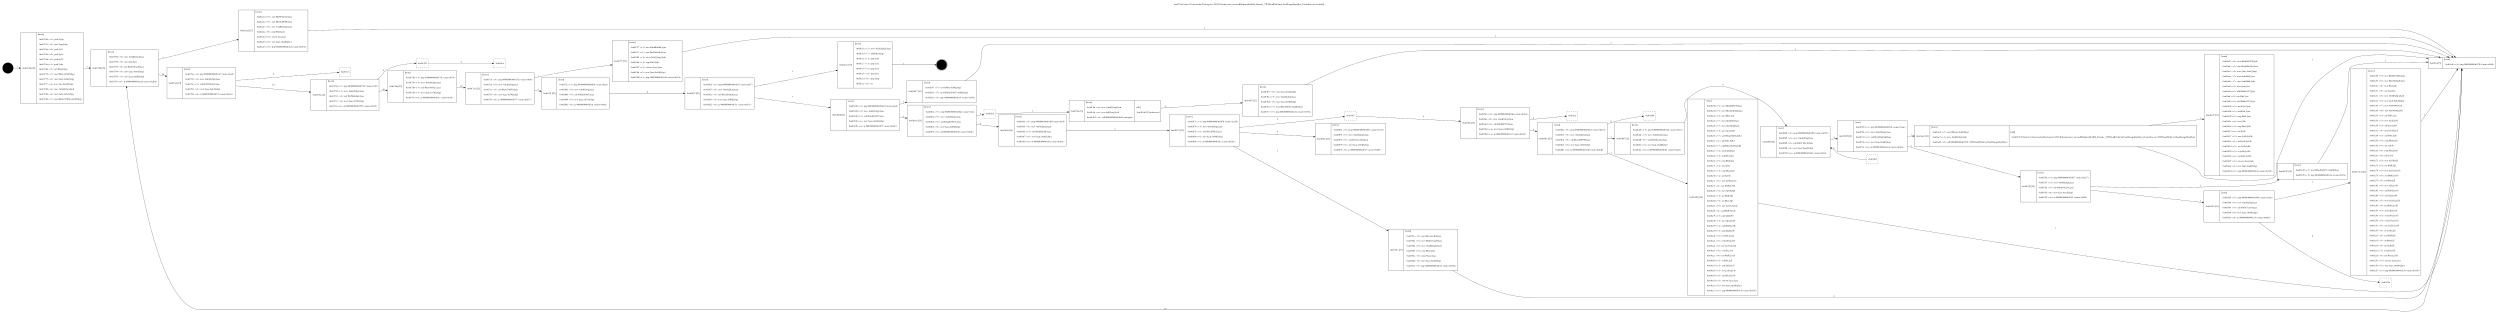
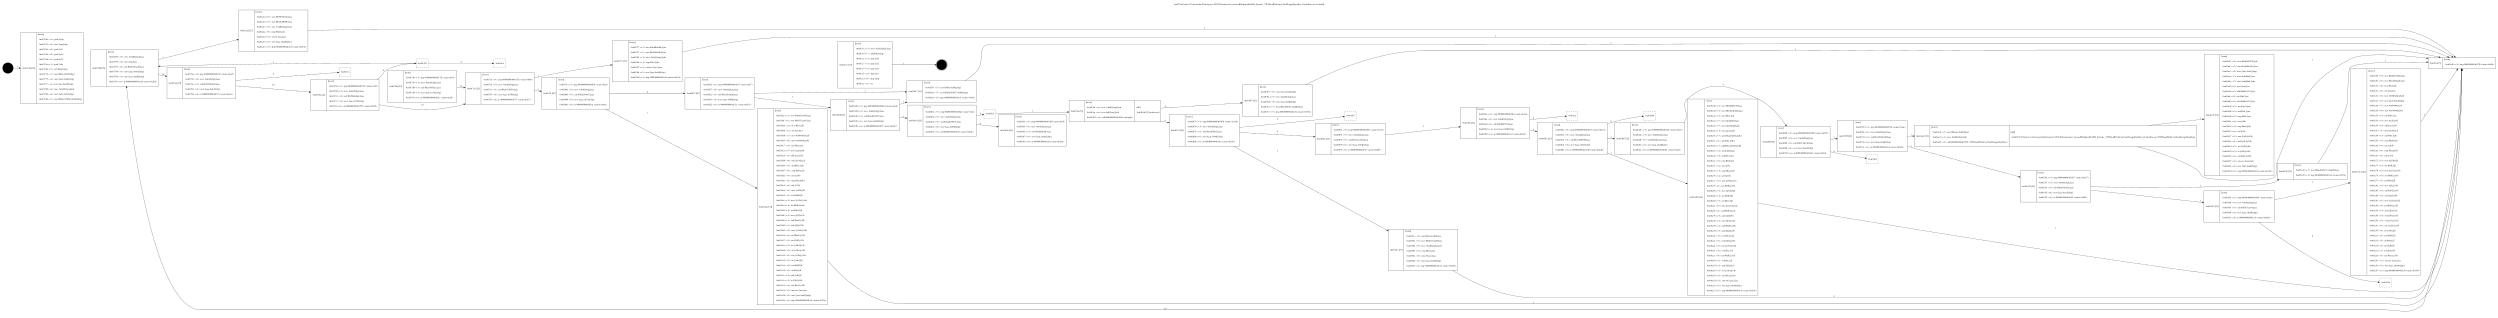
(86, 68) -> (288, 64)
(795, 79) -> (830, 93)
(382, 91) -> (421, 110)
(1408, 119) -> (1422, 131)
(1117, 130) -> (1164, 122)
(1848, 157) -> (1848, 155)
none -> (792, 207)
